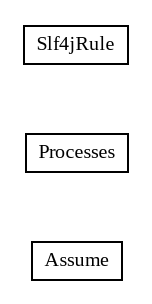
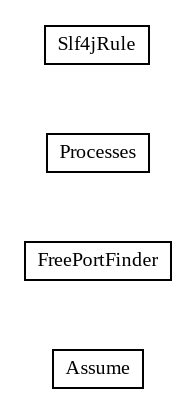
none -> (97, 260)
